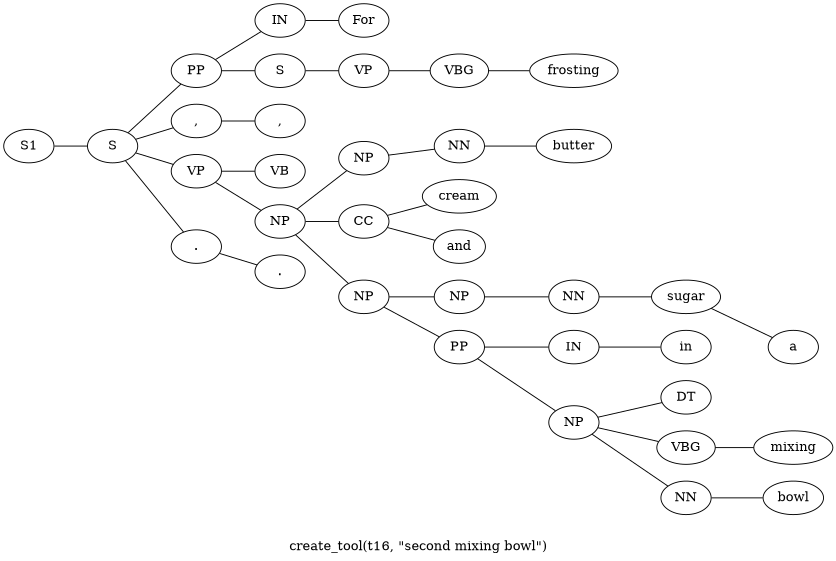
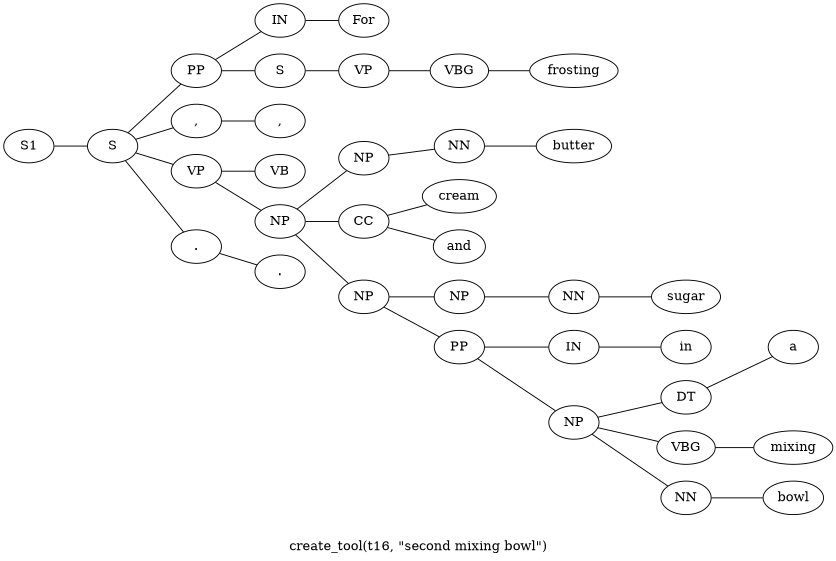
(742, 323) -> (740, 372)
